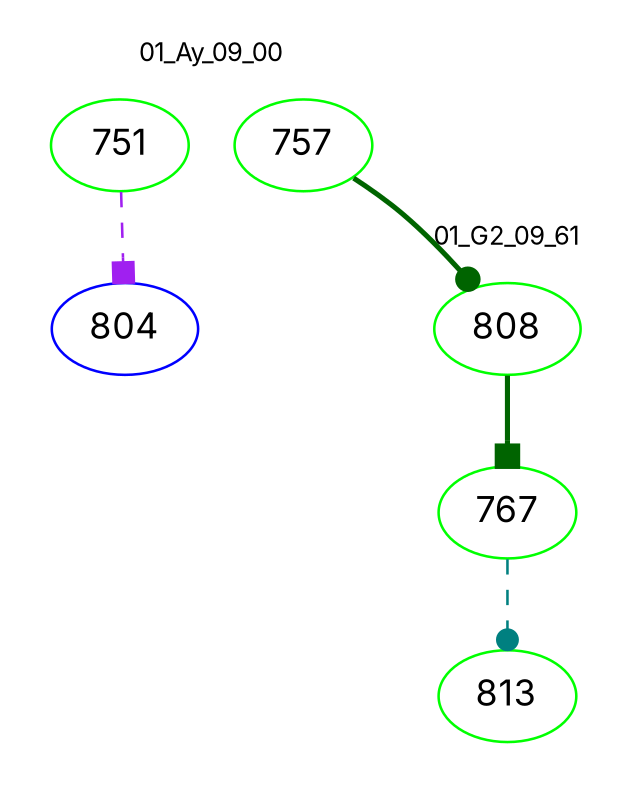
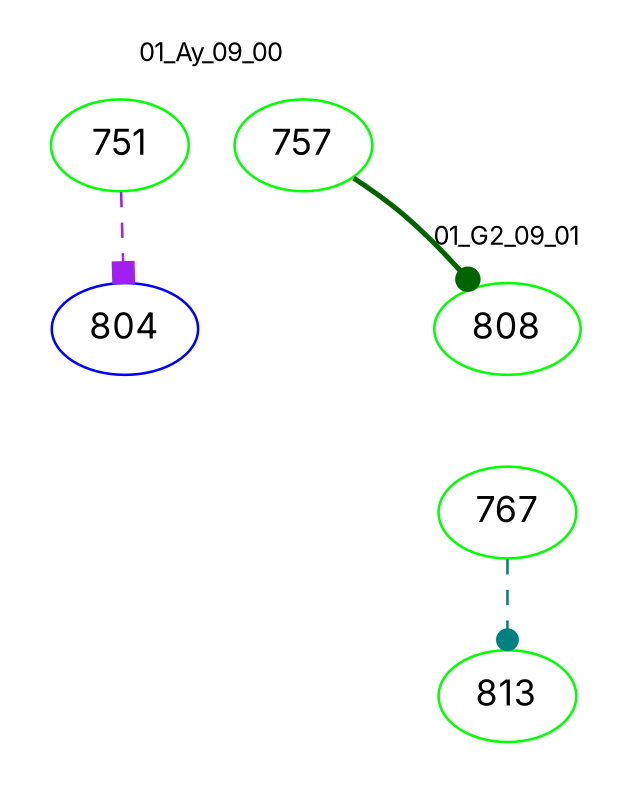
(507, 238) -> (507, 238)
(507, 408) -> none
